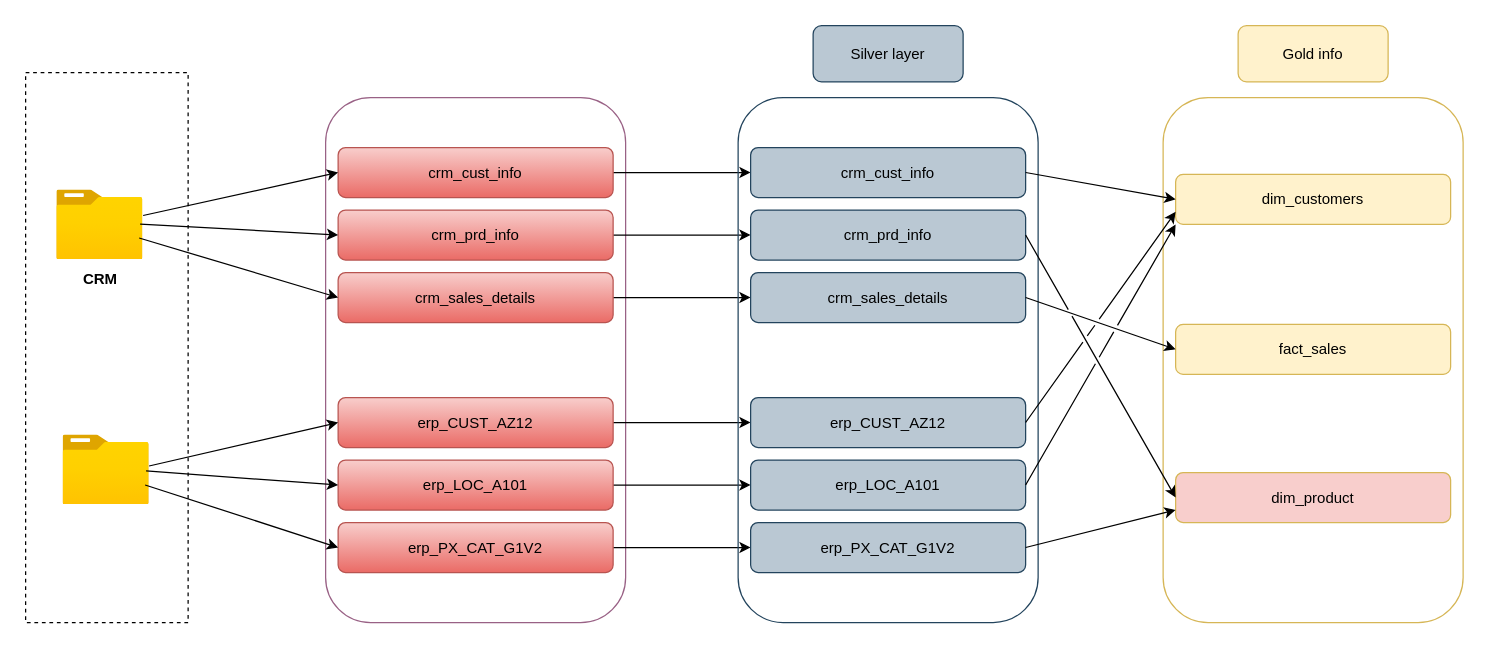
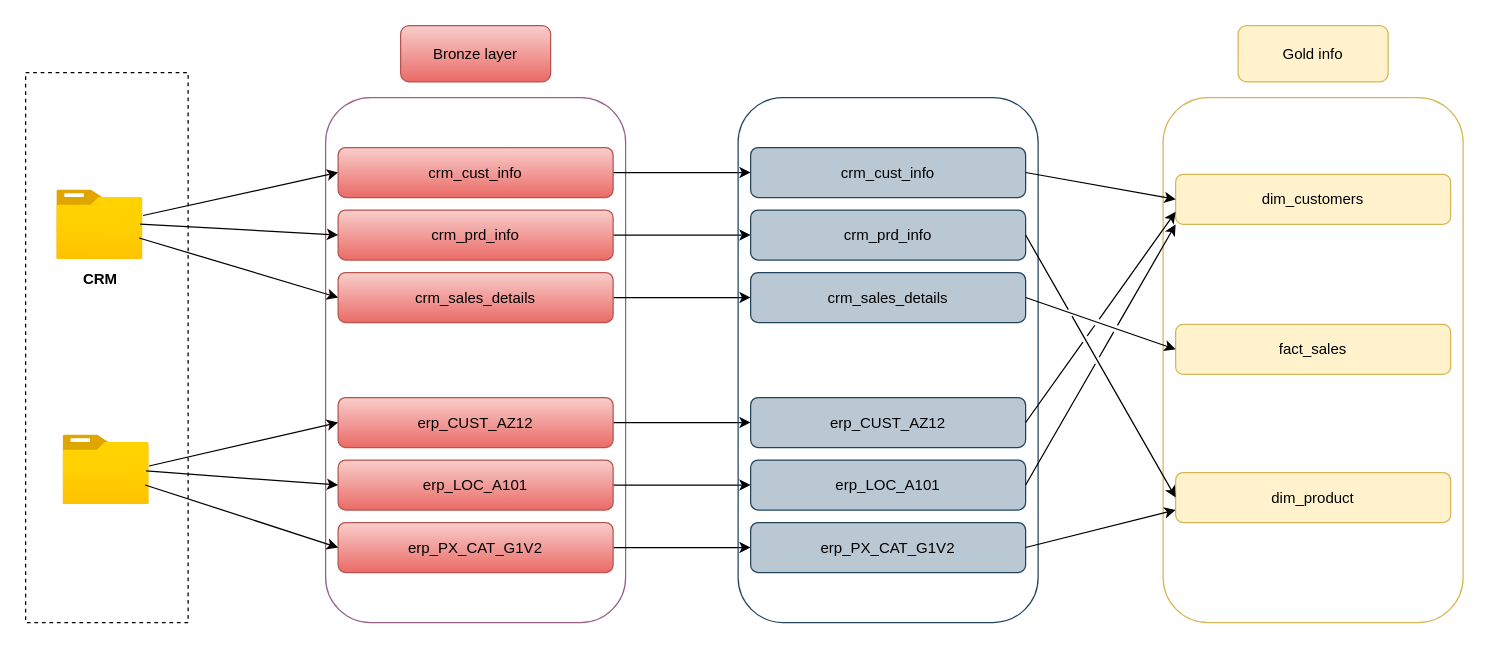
none -> (476, 54)
(888, 54) -> none
(1313, 498) -> (1313, 498)
